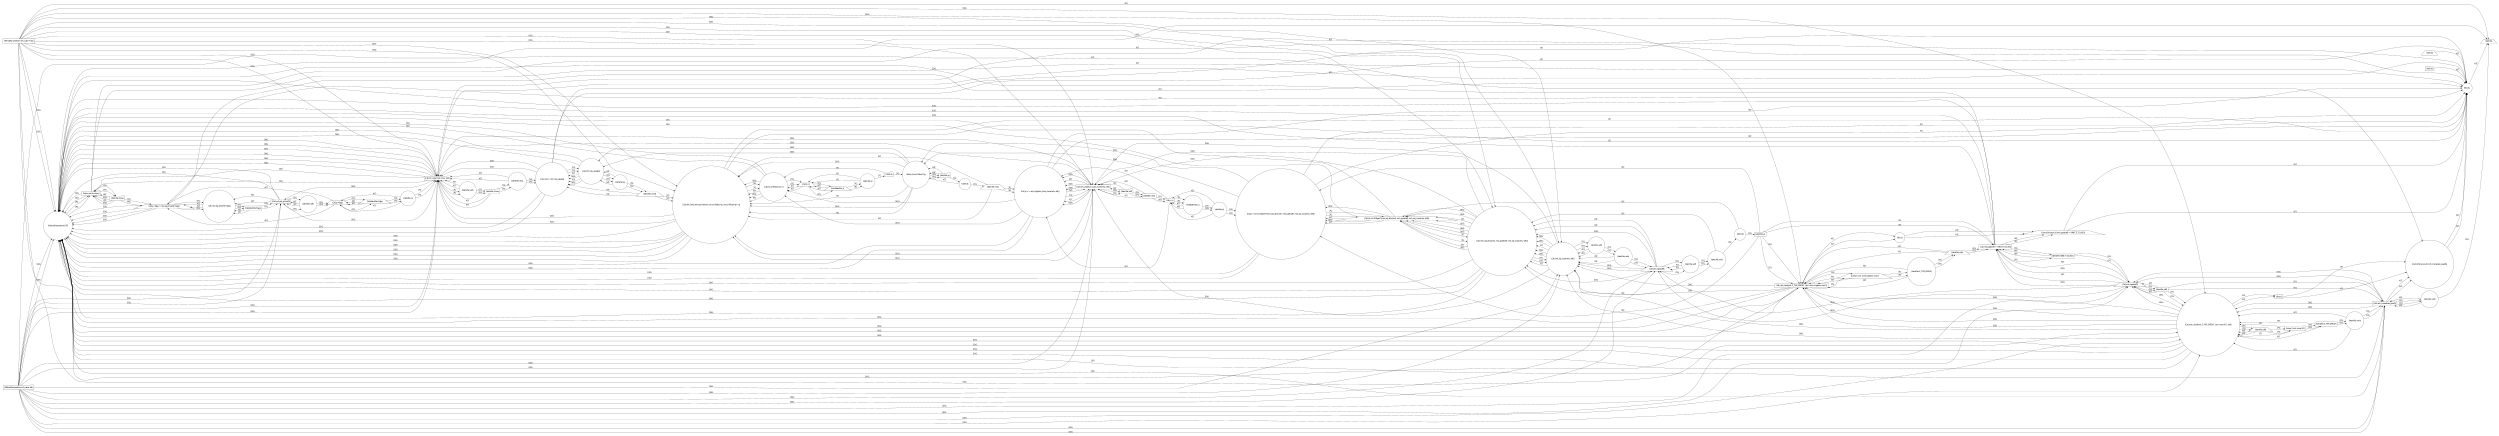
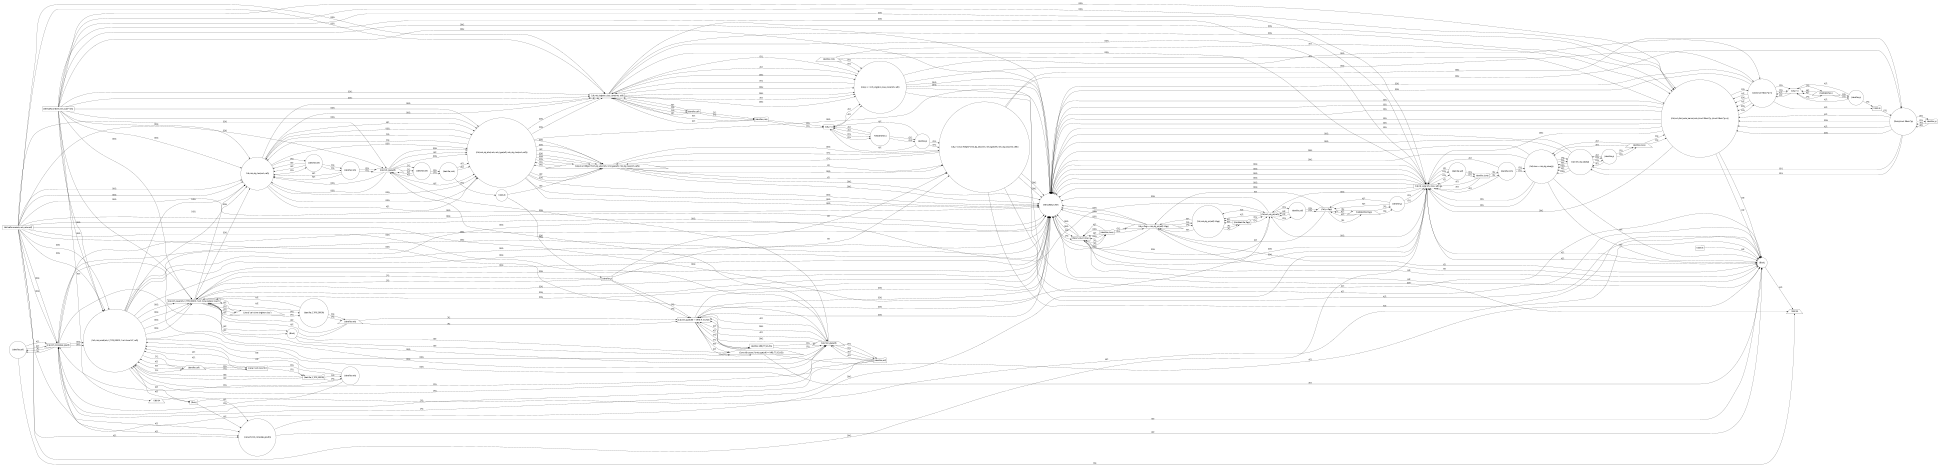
(1256, 4) -> (77, 279)
(834, 169) -> (1822, 109)
(965, 184) -> none
(58, 226) -> (1051, 205)
(2429, 264) -> (257, 437)
